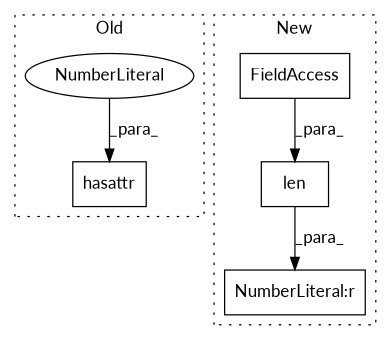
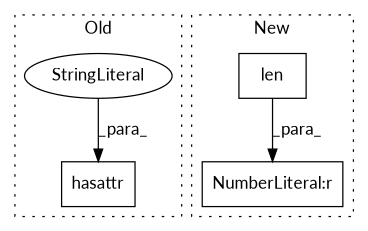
(110, 76) -> (98, 76)
(295, 76) -> none
